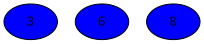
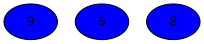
(31, 22) -> (31, 22)
